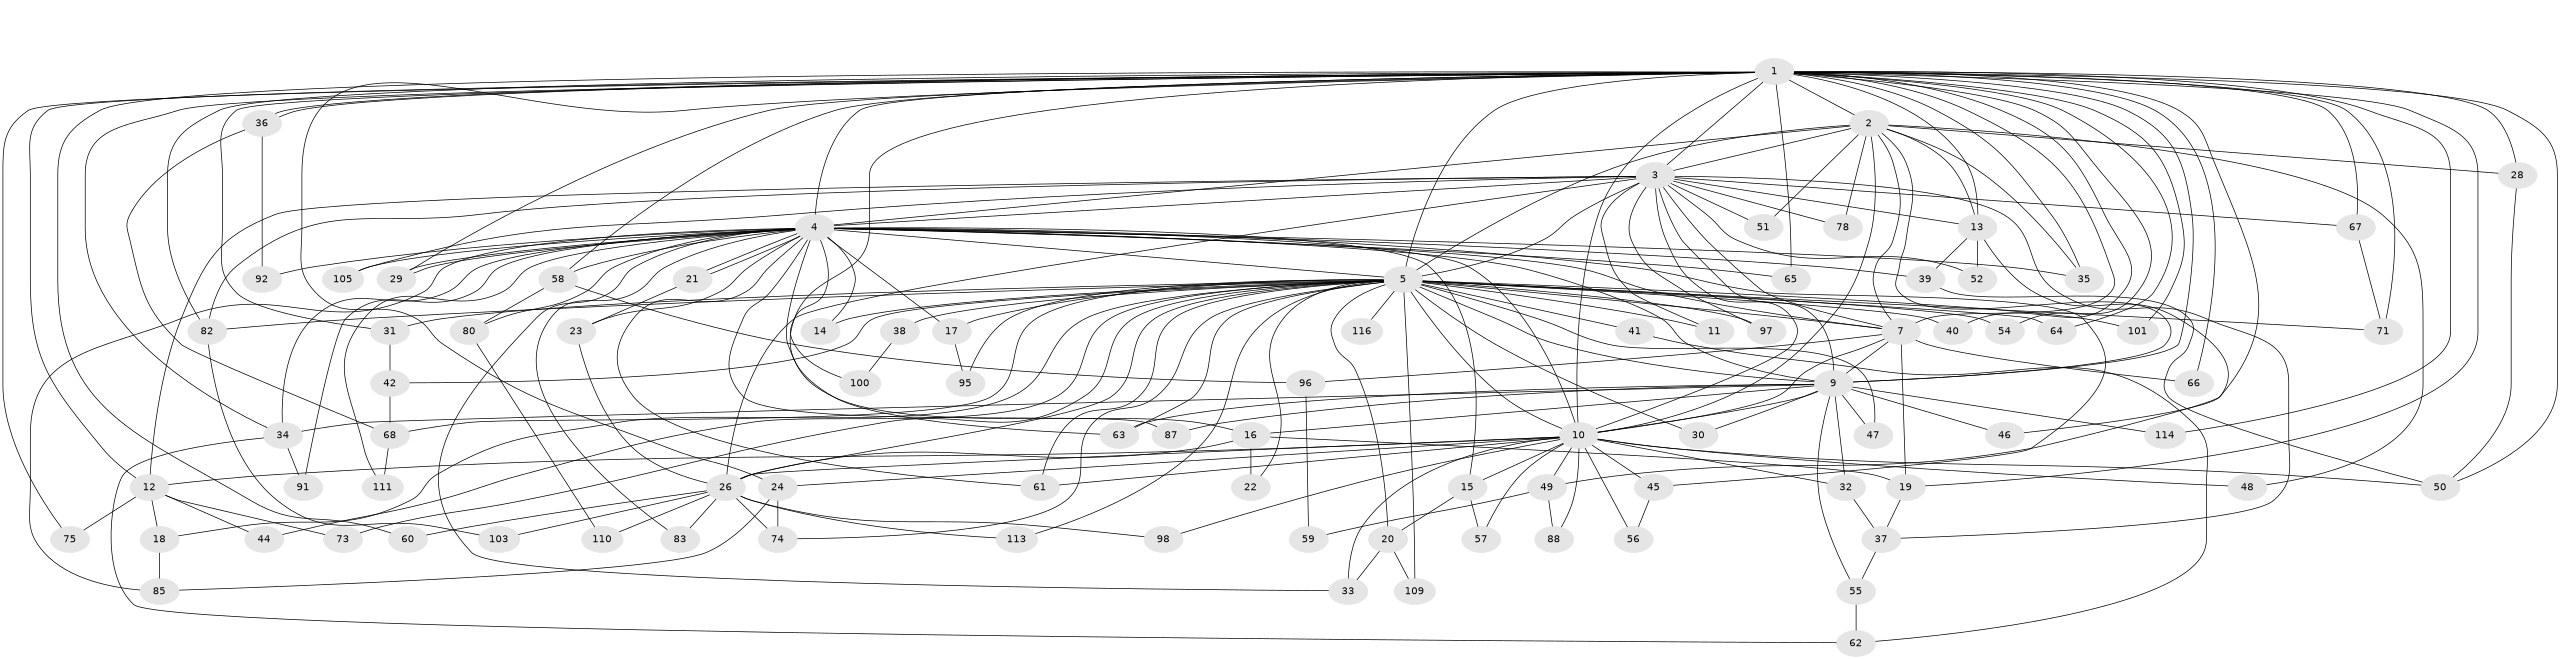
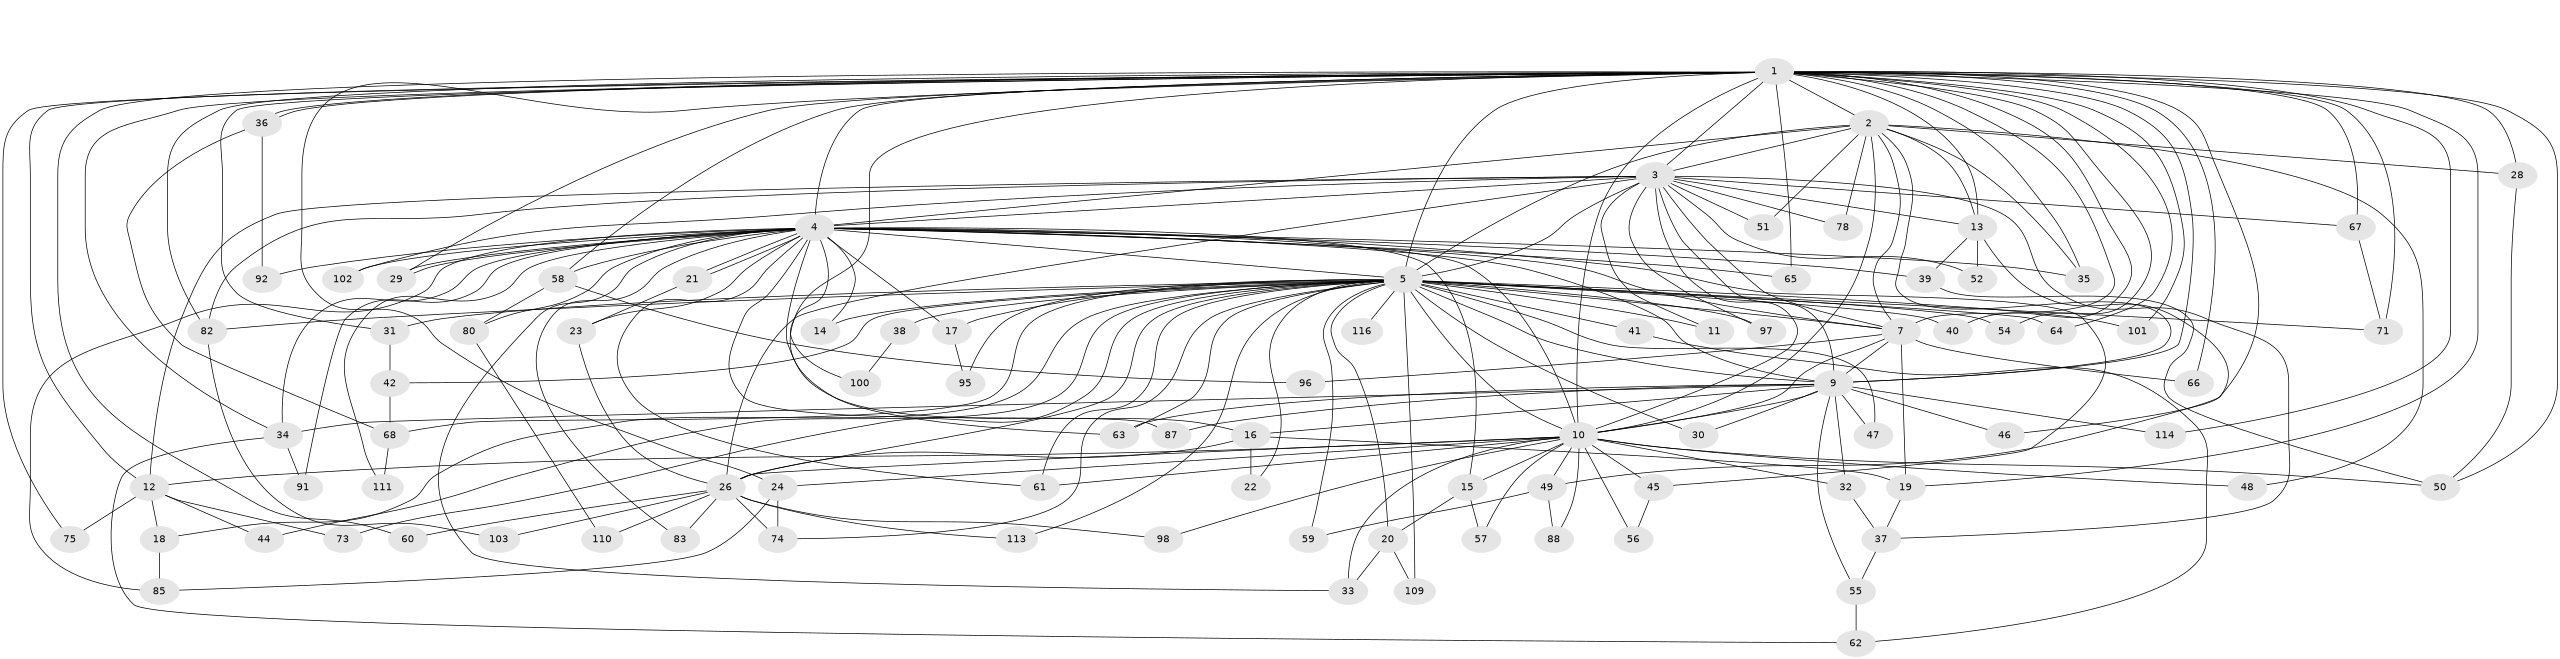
(343, 279) -> (343, 279)
(1307, 468) -> (1333, 389)
